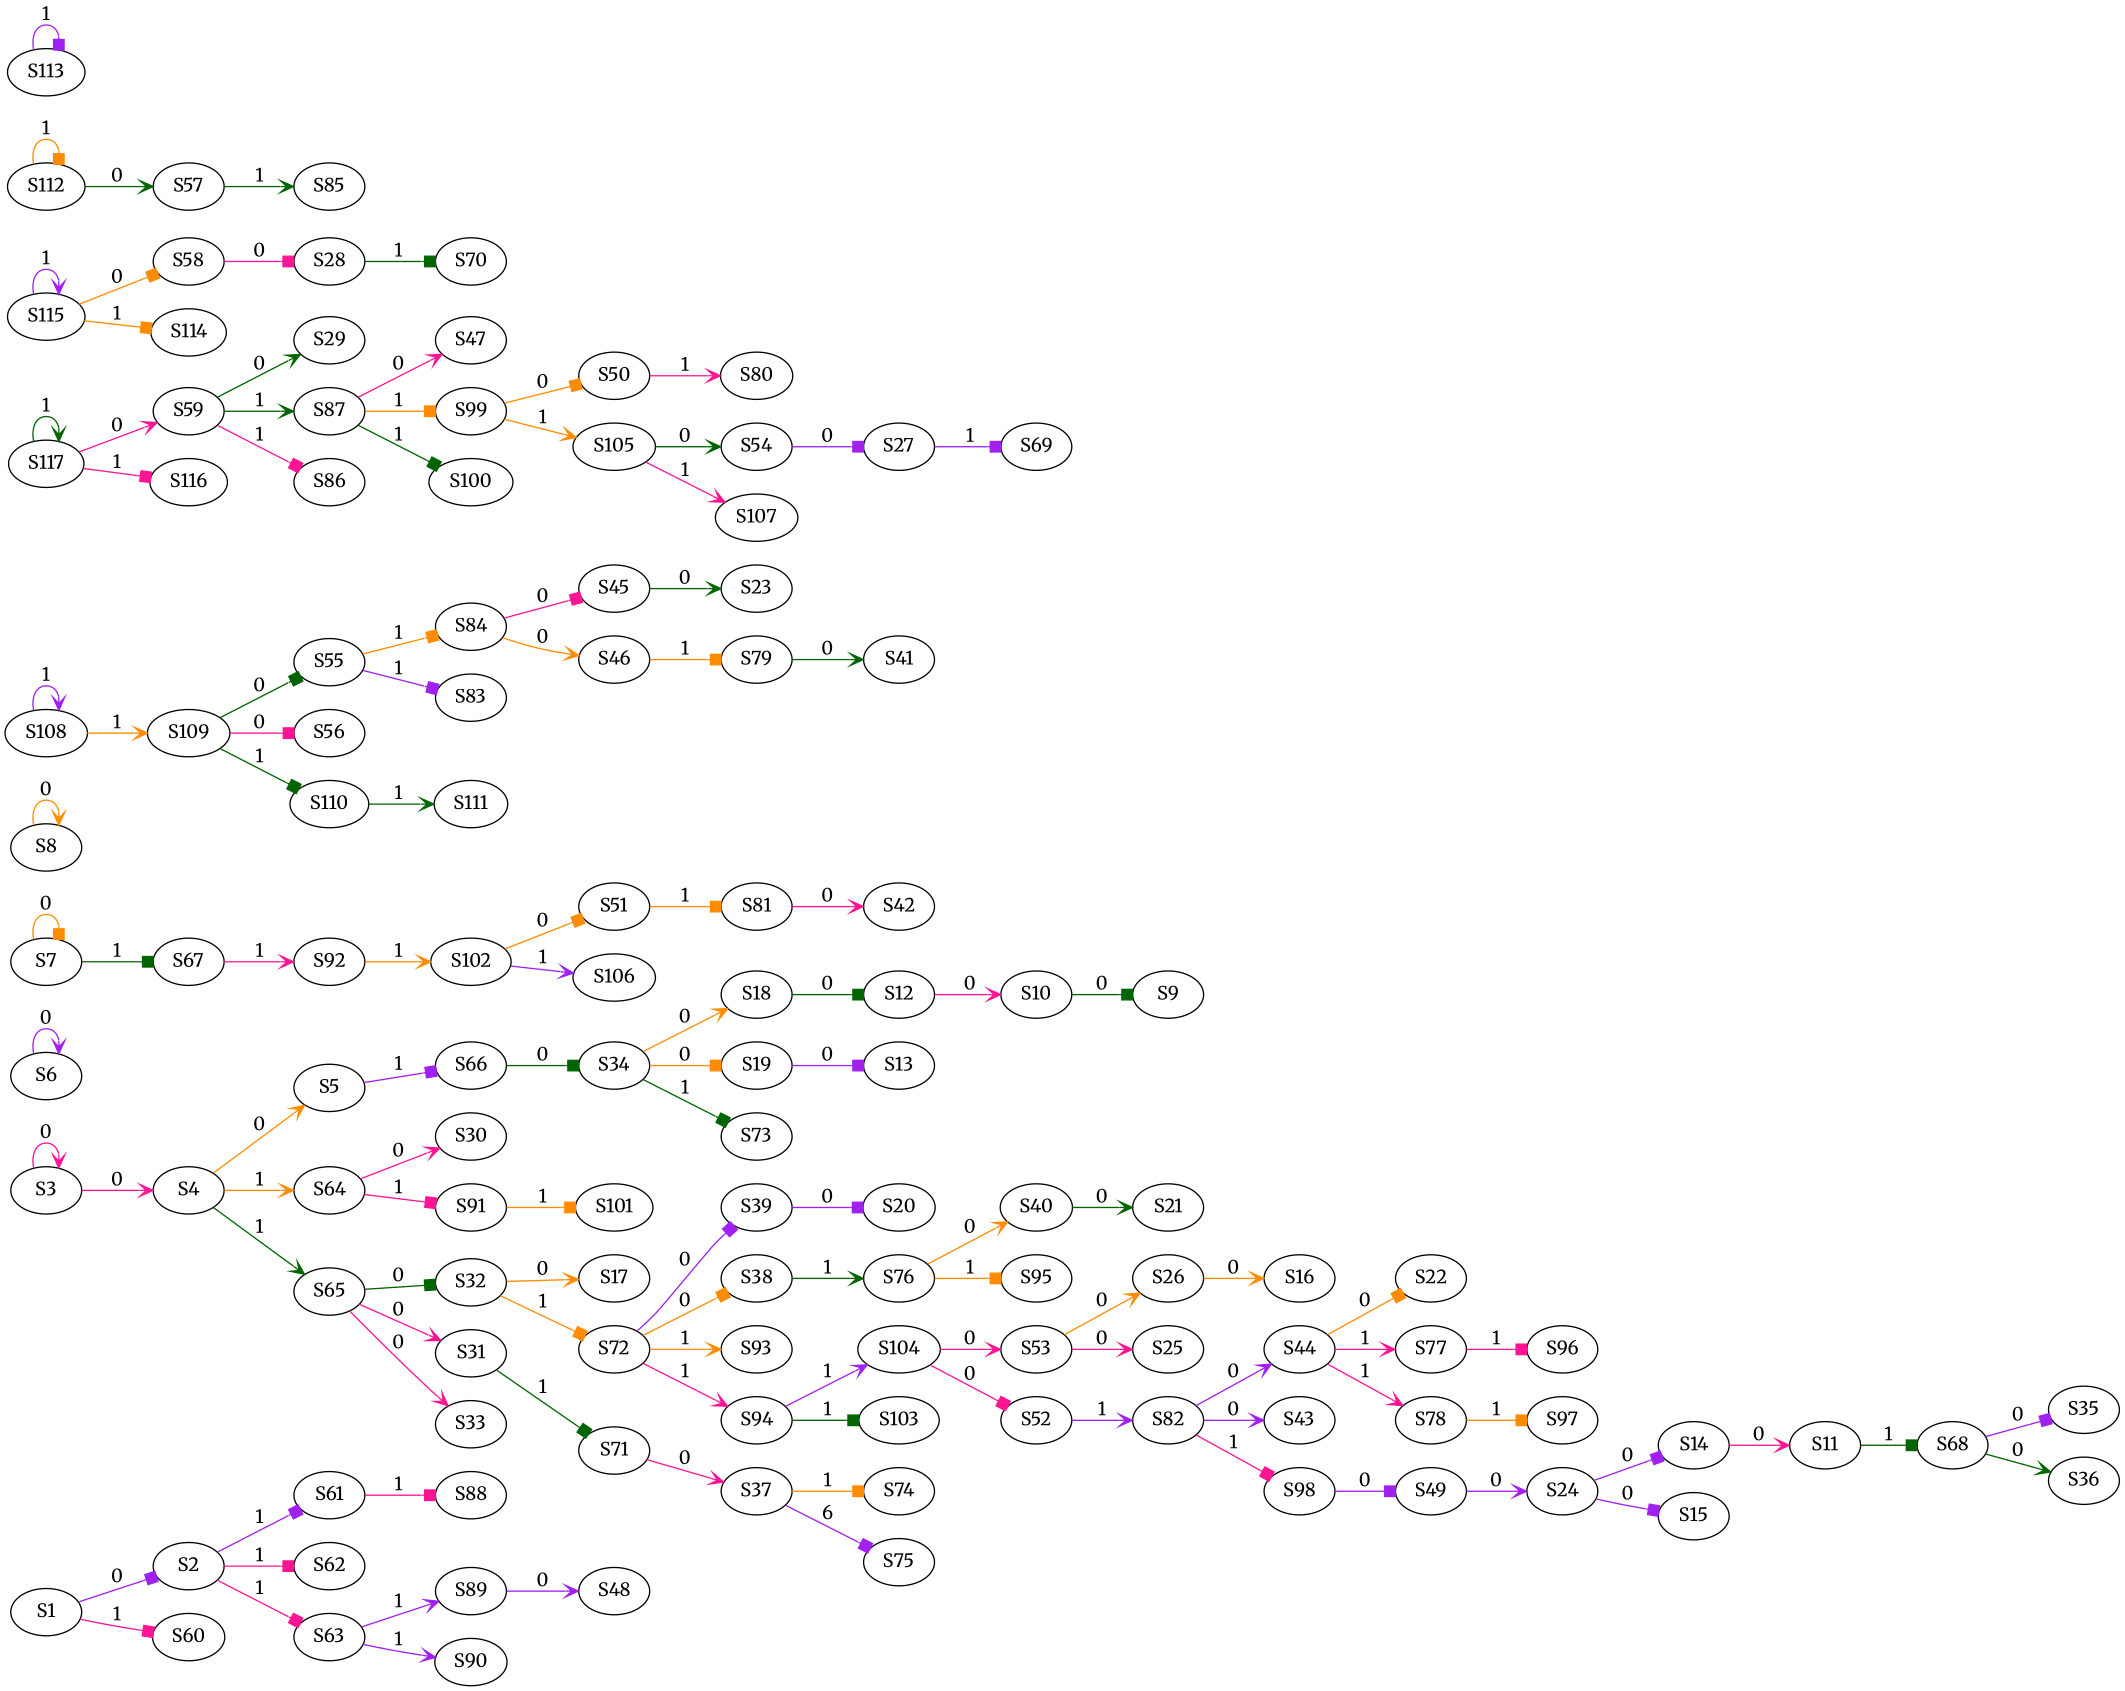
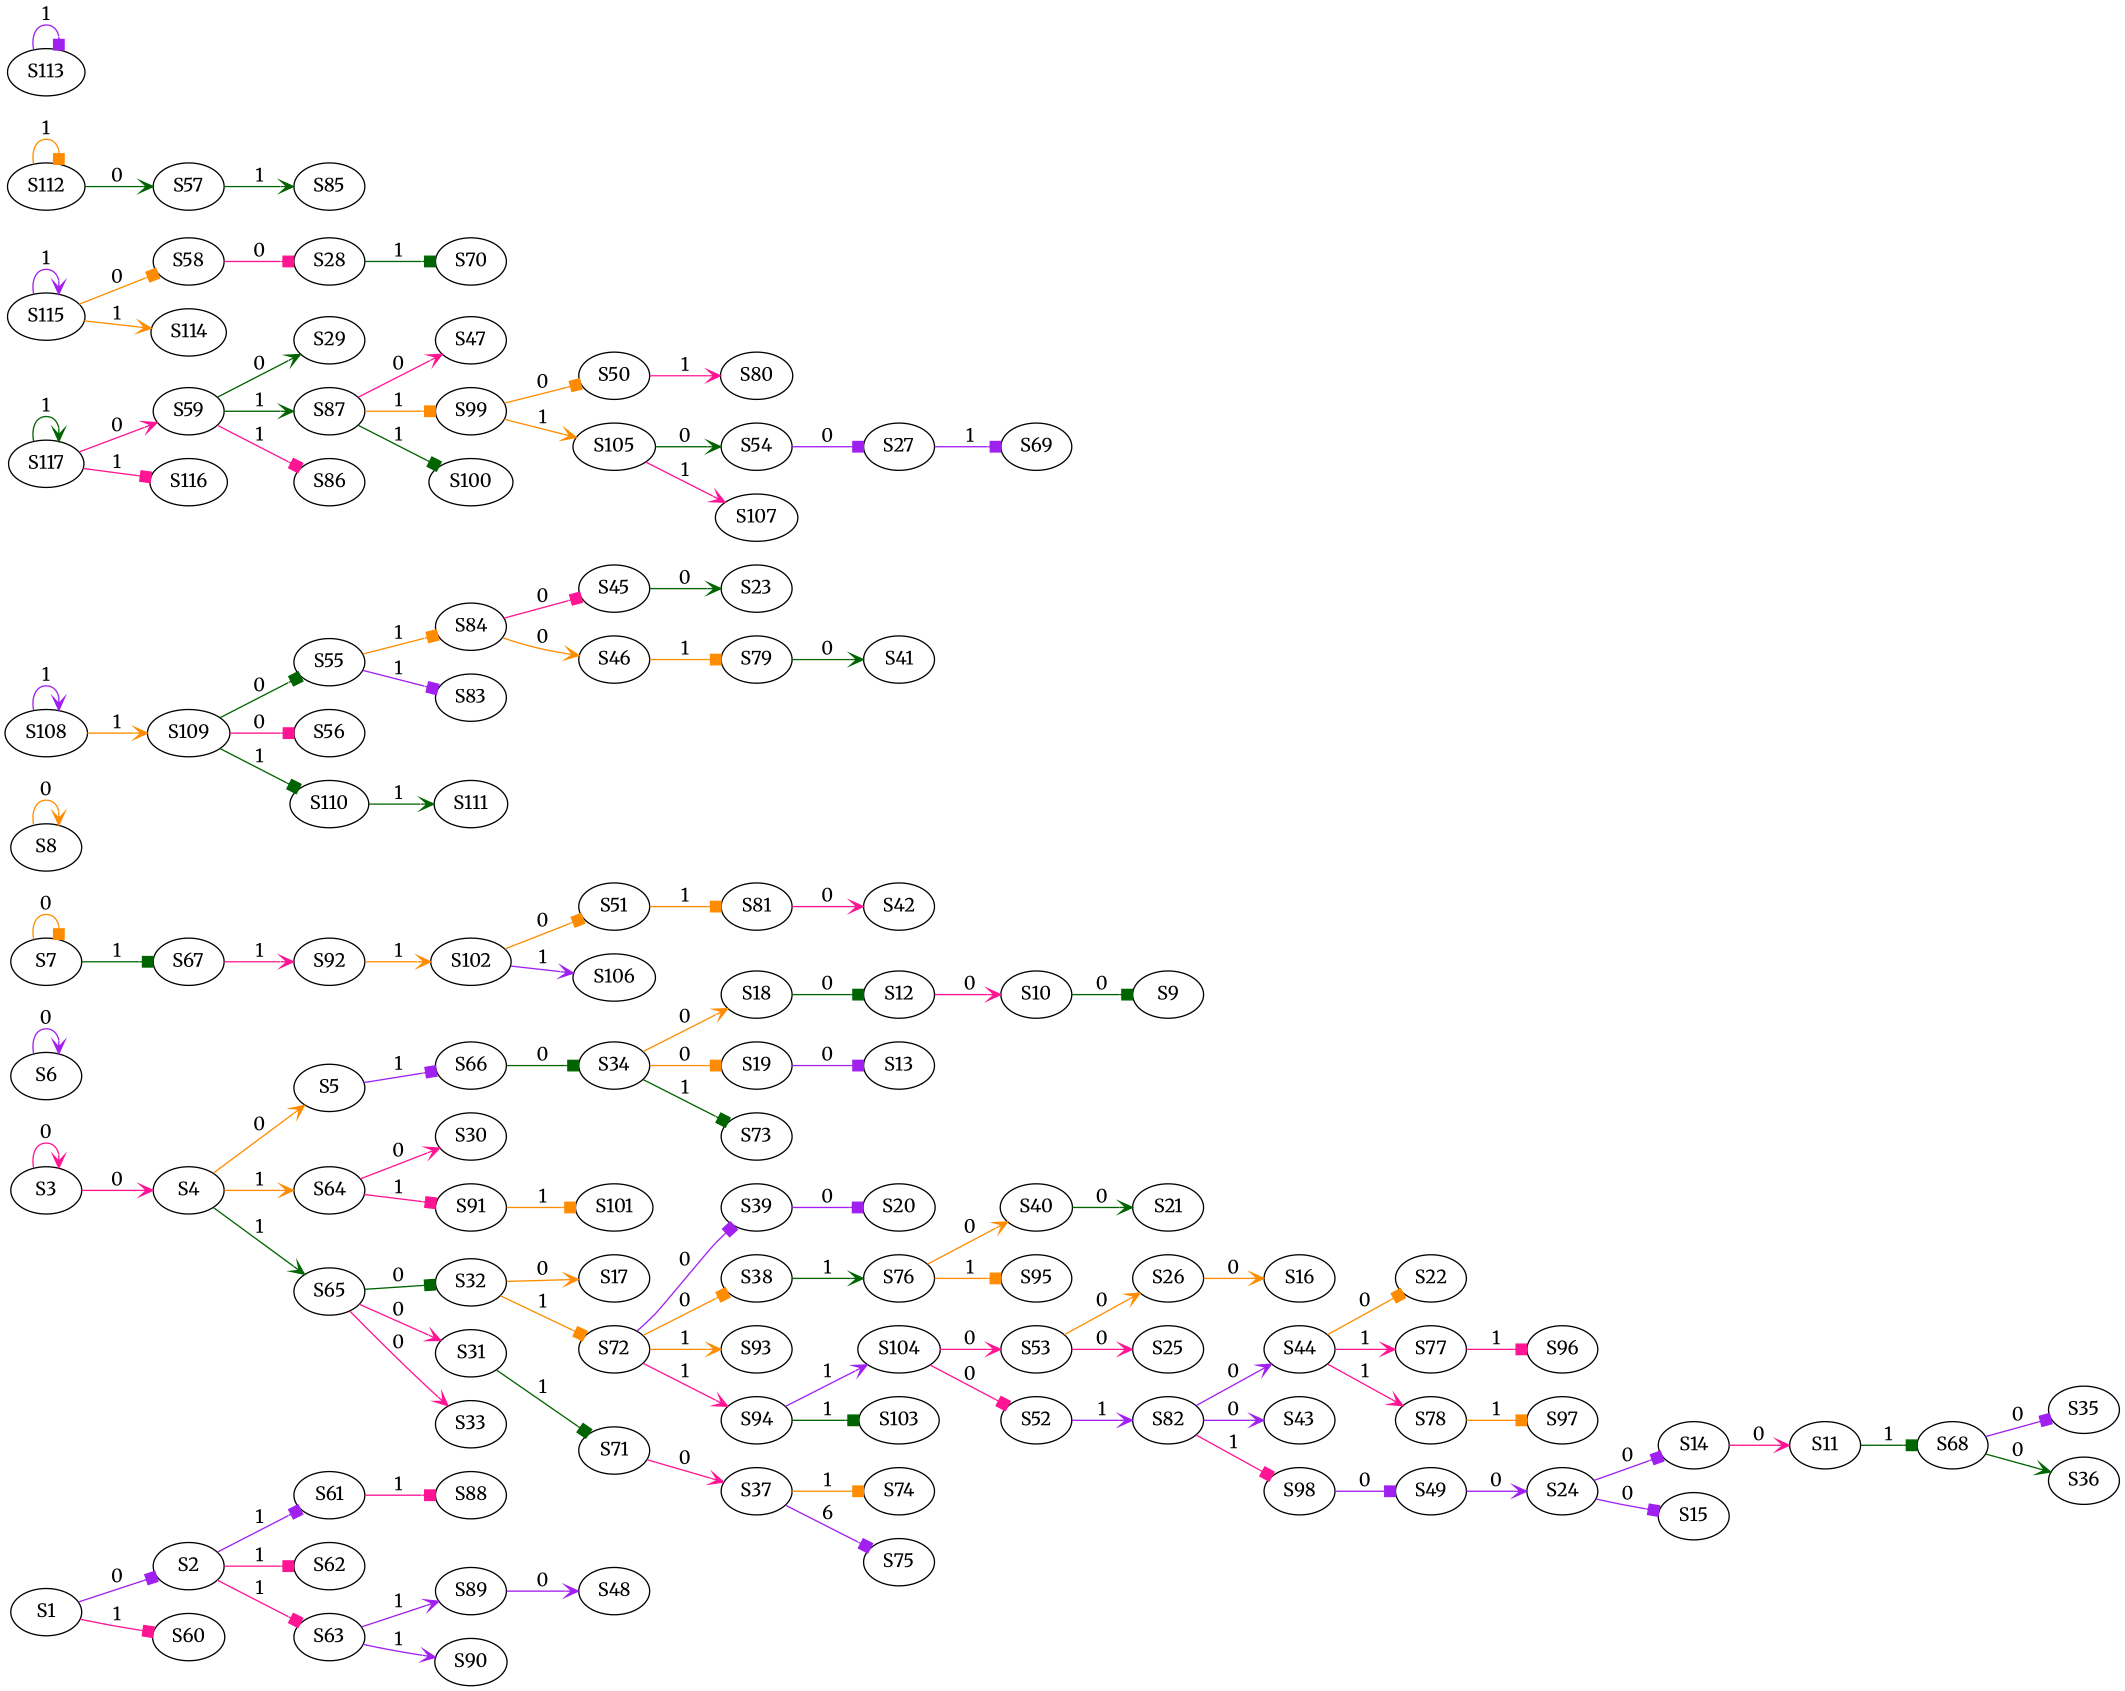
(111, 324) -> (111, 324)
